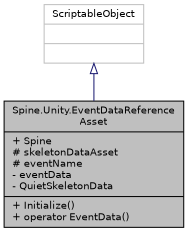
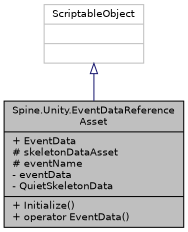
(32, 141) -> (45, 141)
